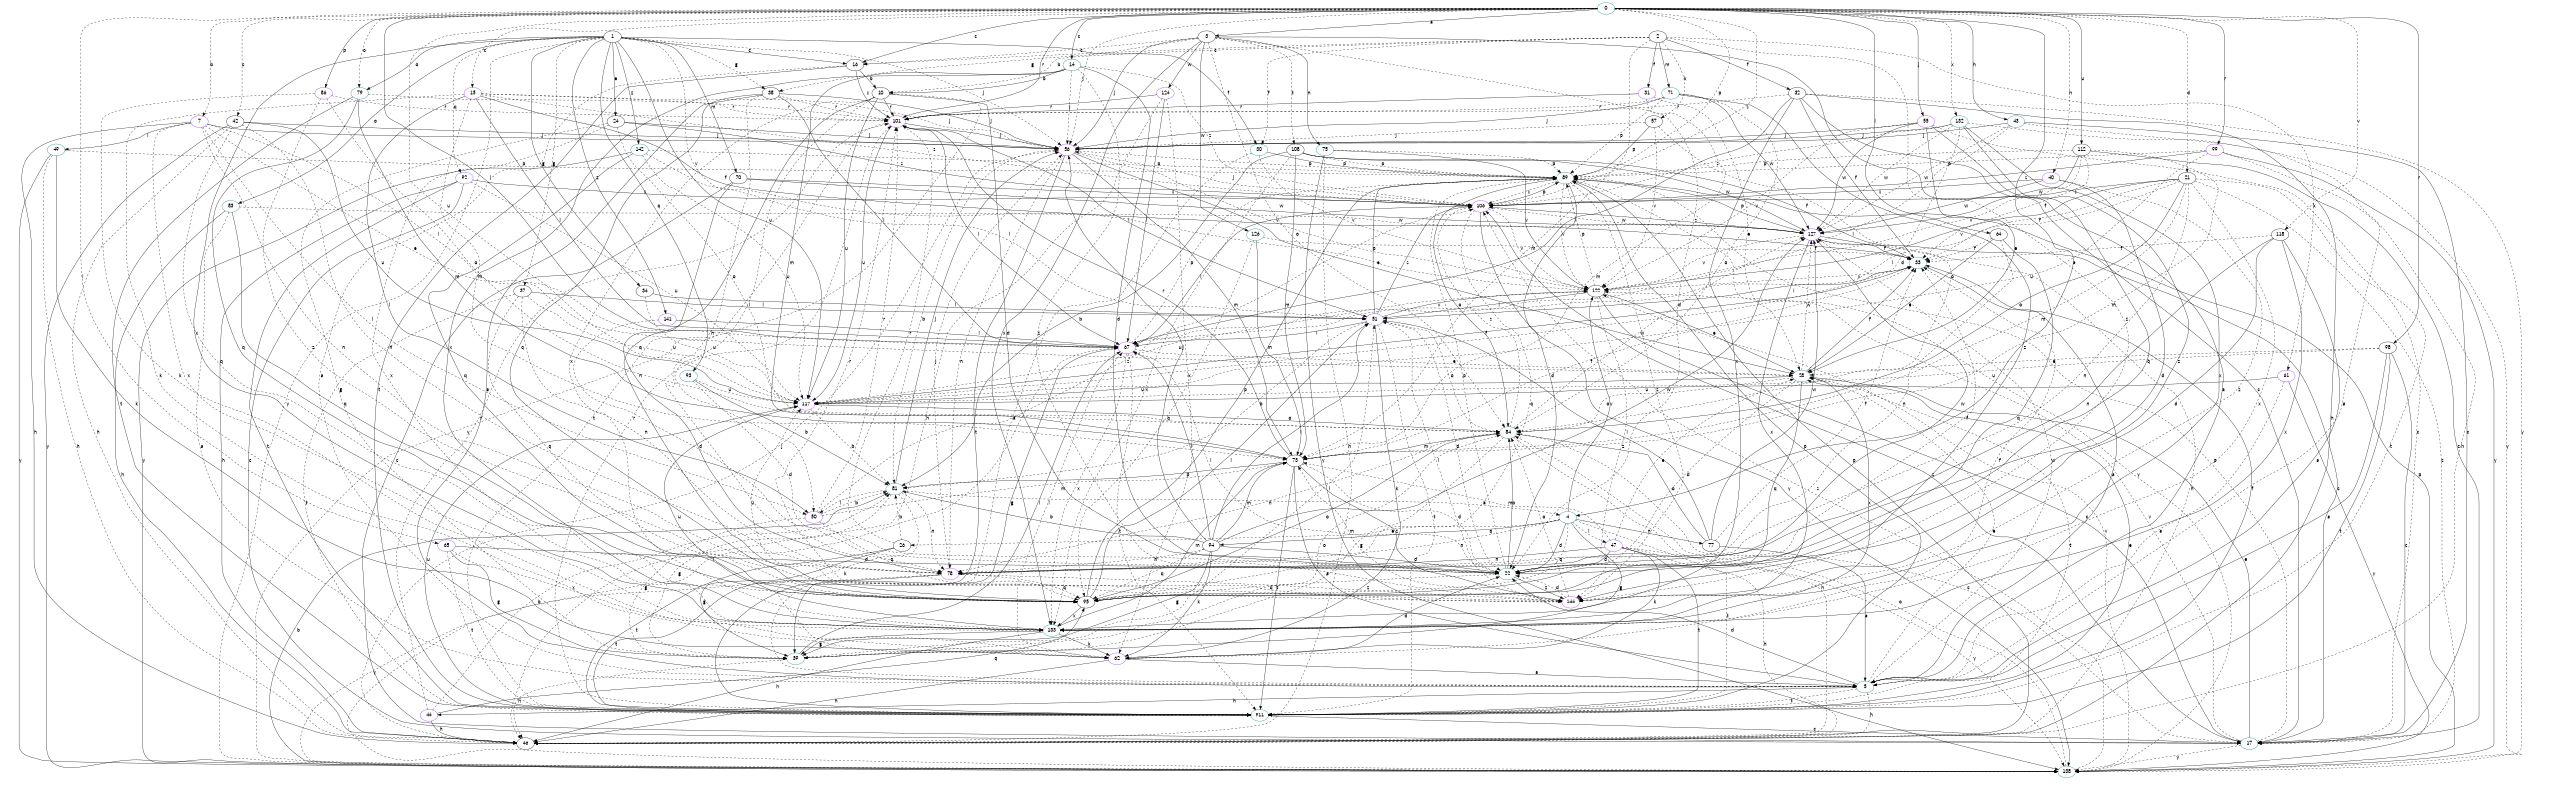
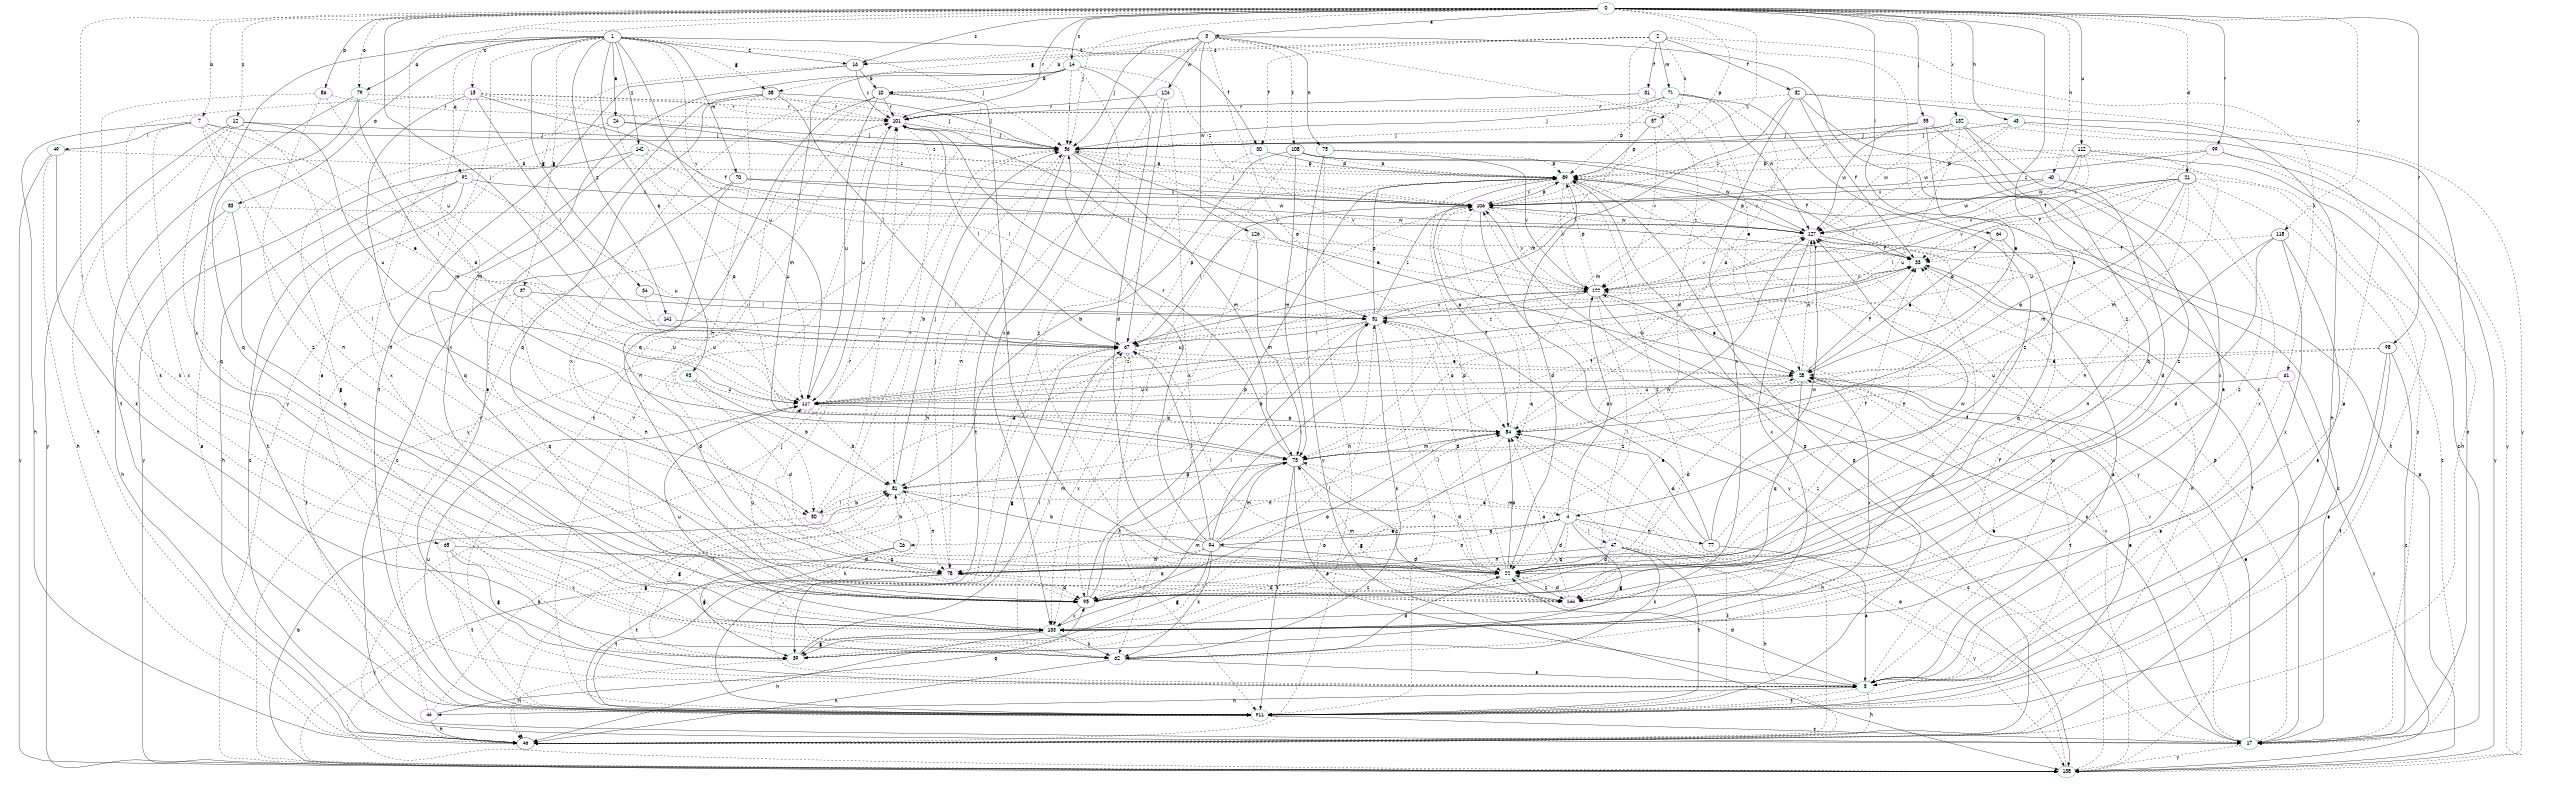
(235, 122) -> (235, 122)
(1902, 263) -> (1902, 263)
